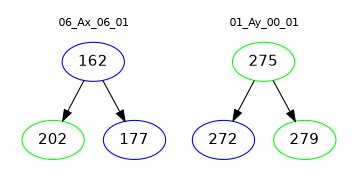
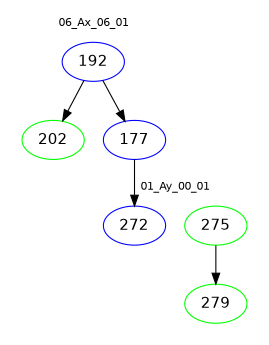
(93, 62) -> (93, 62)
(246, 96) -> (135, 183)
